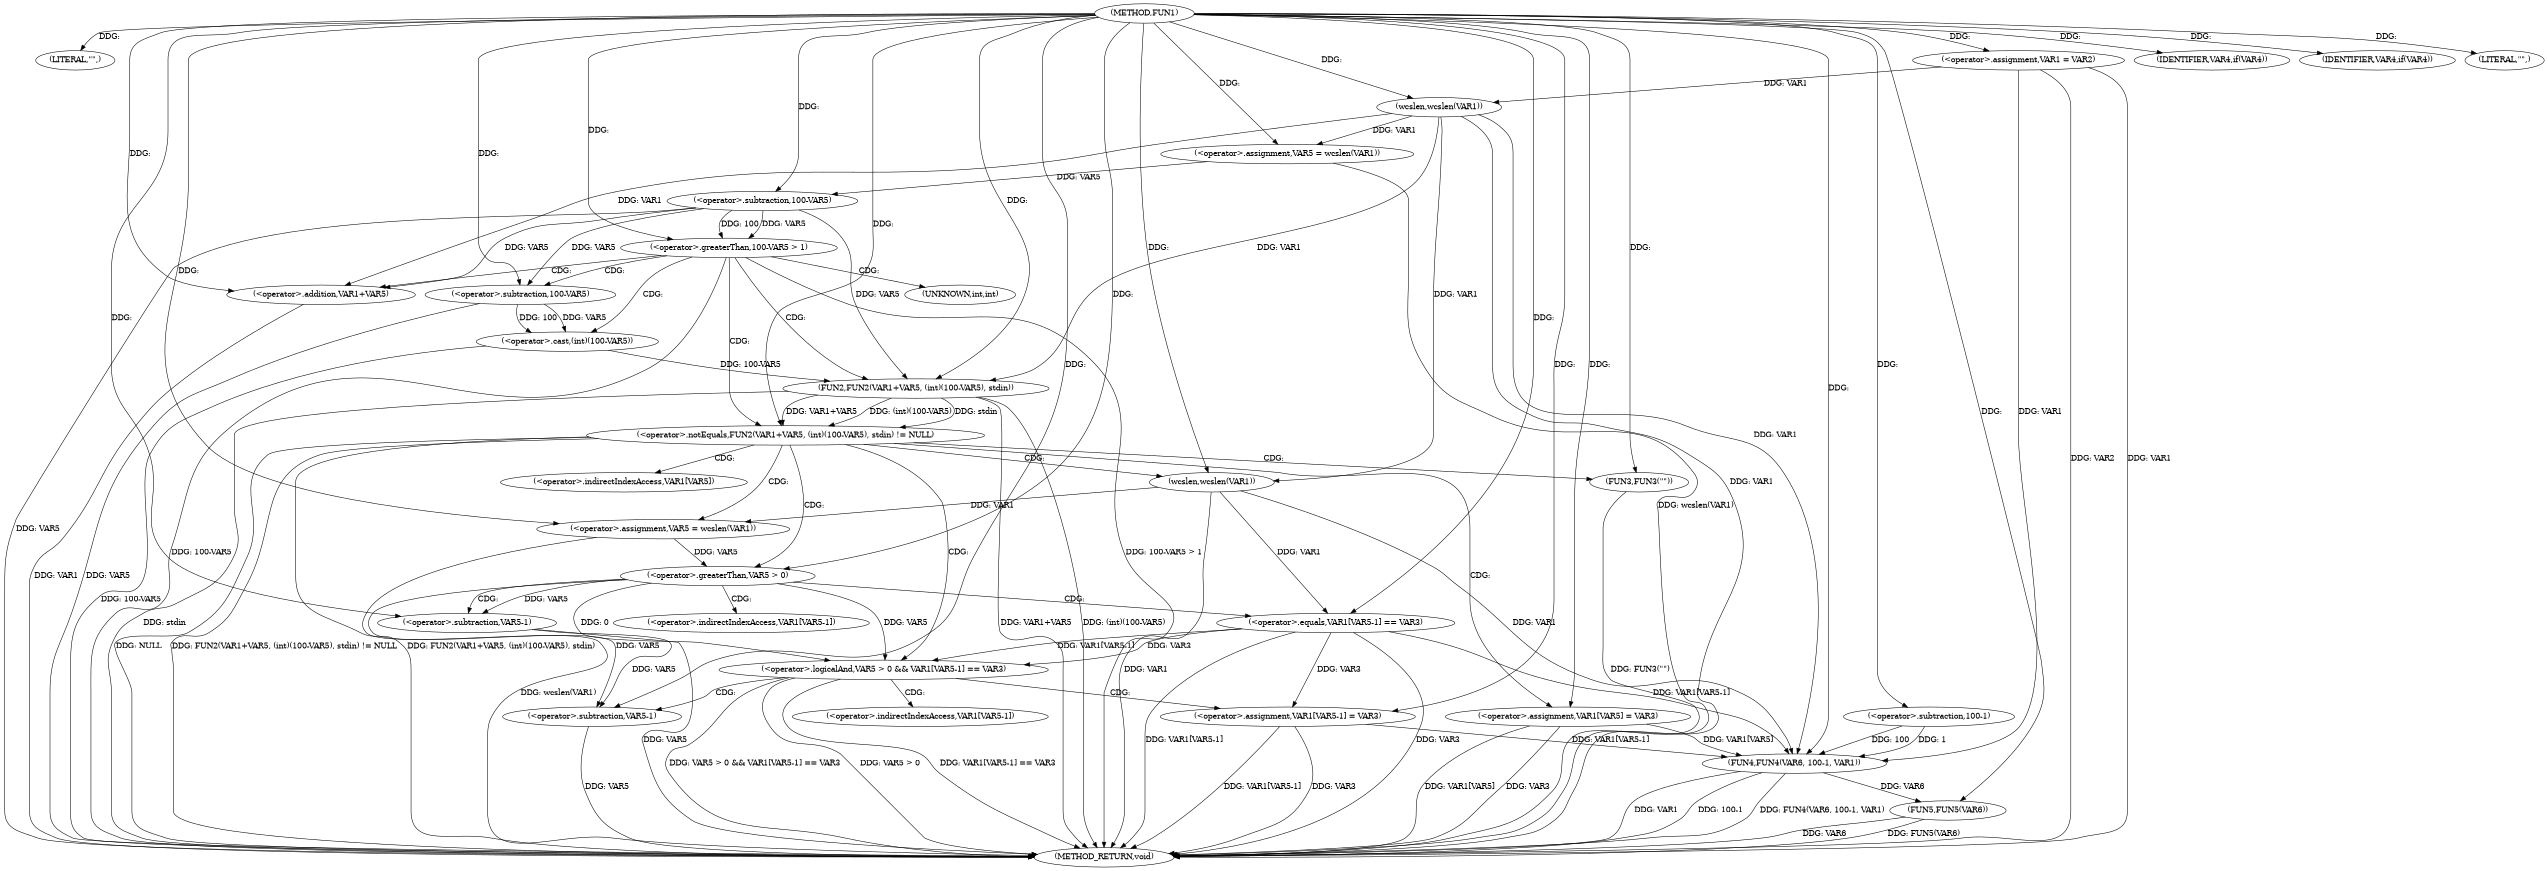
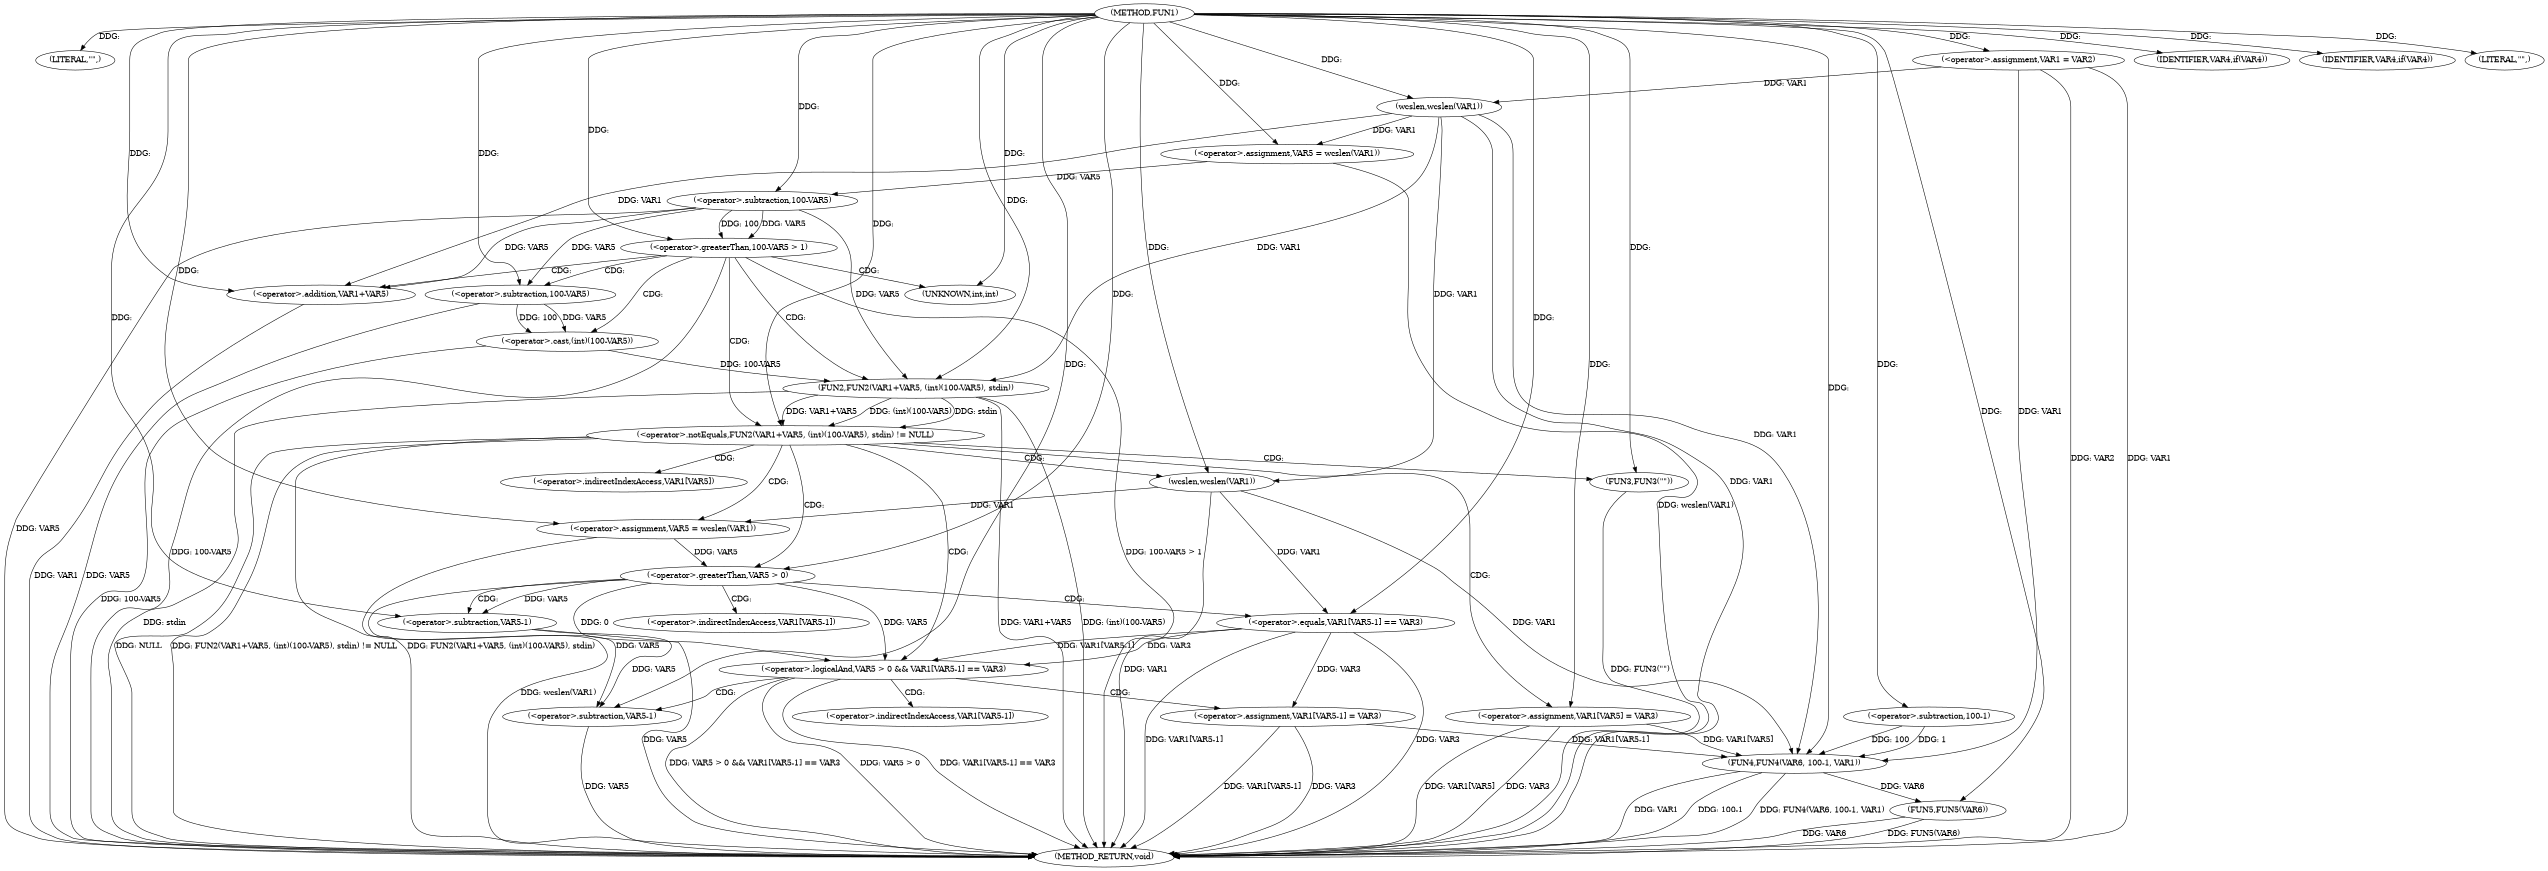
(1565, 245) -> (1004, 121)
(1590, 689) -> none
